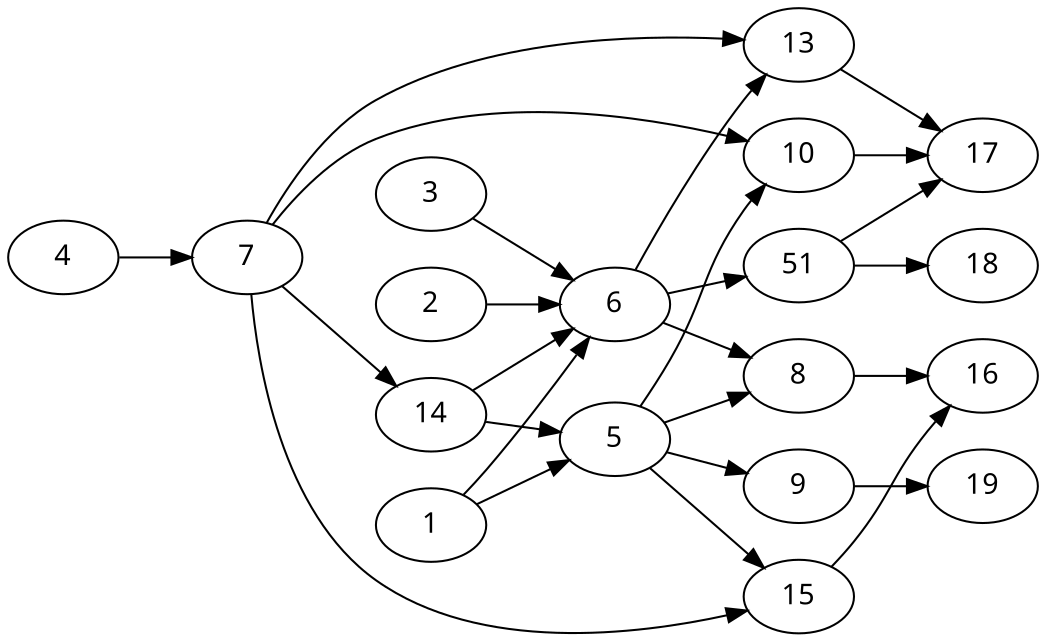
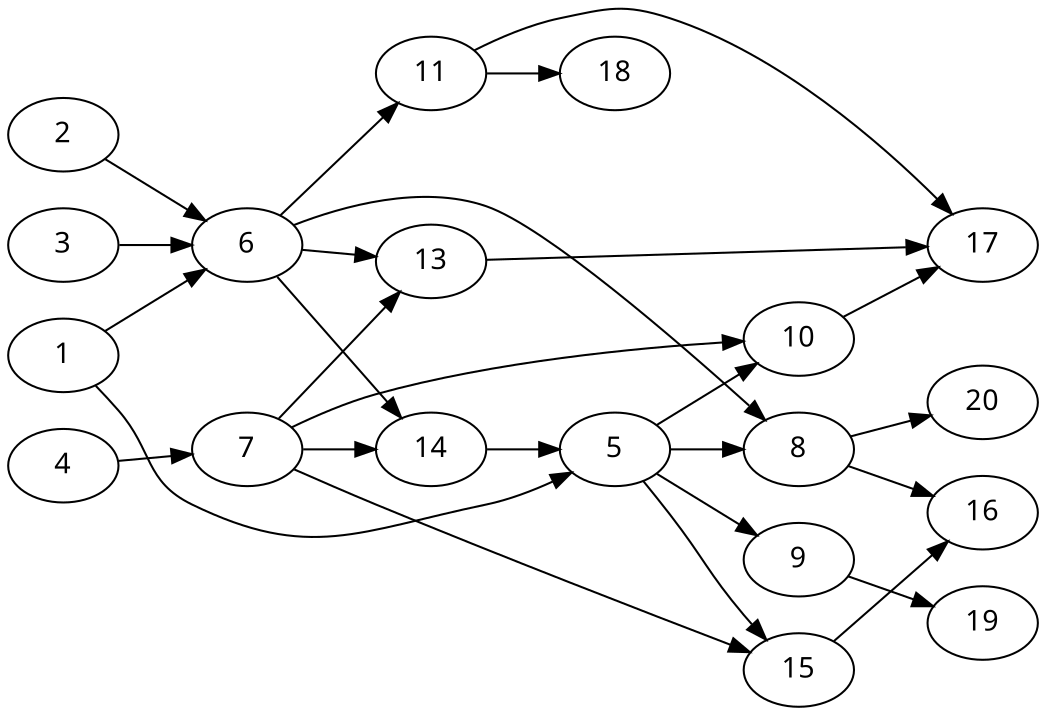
(799, 266) -> (431, 73)
(514, 365) -> (332, 340)
none -> (983, 402)
